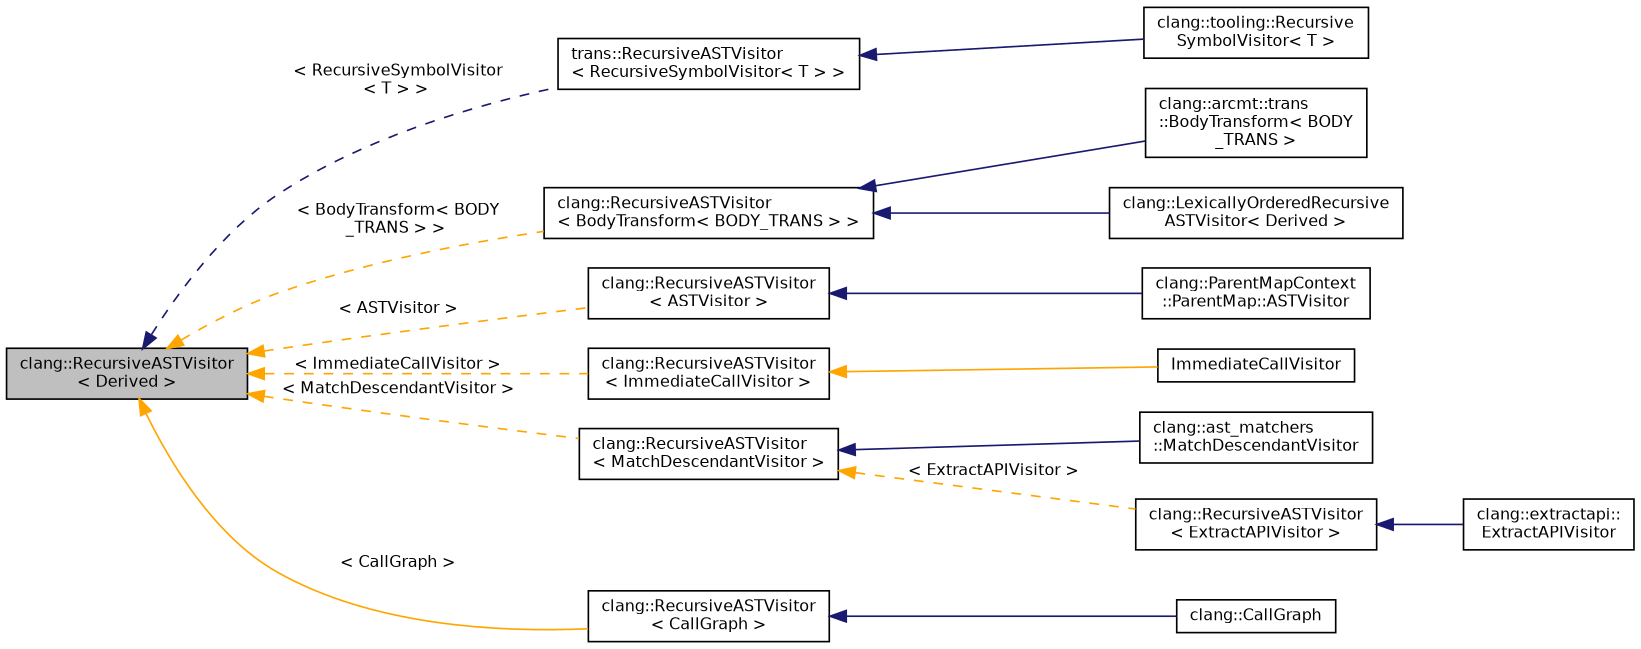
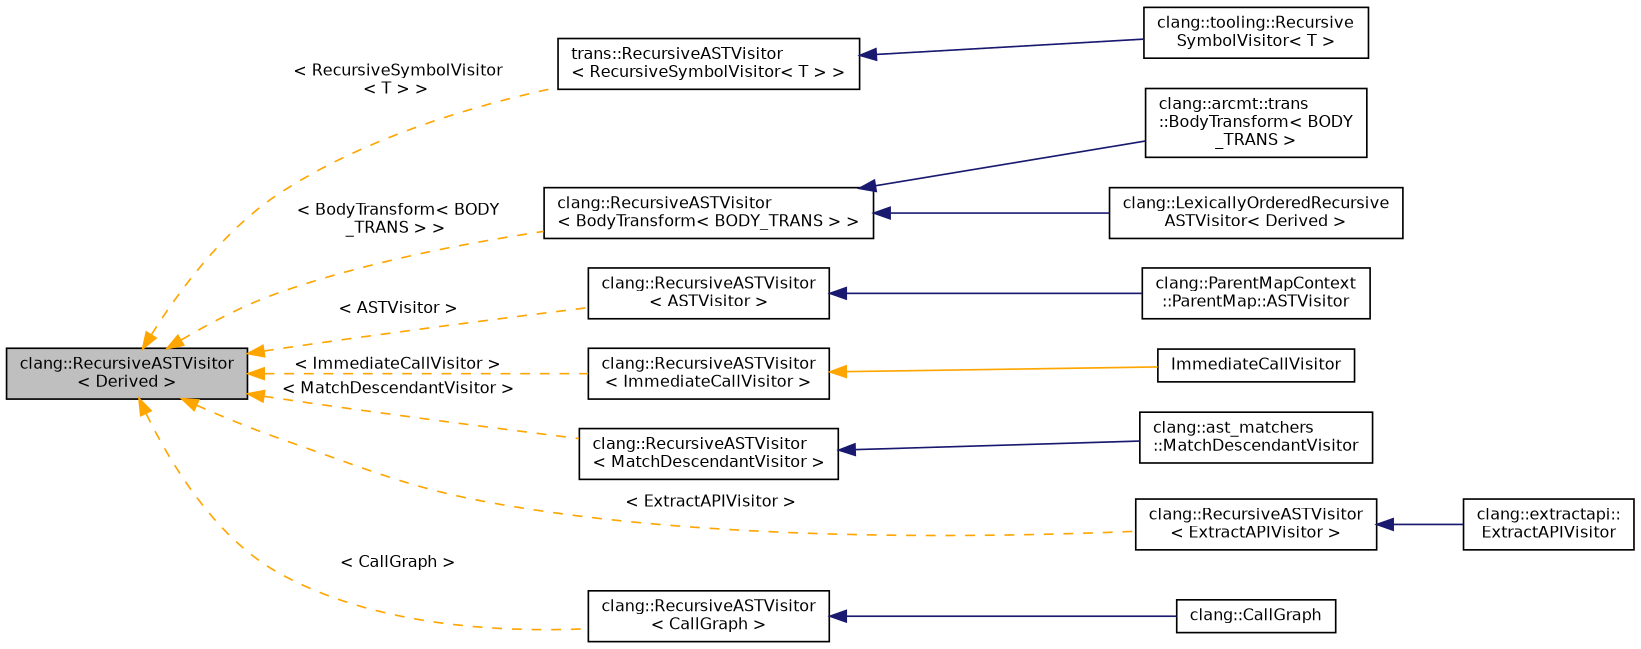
(326, 167) -> (326, 167)
(995, 491) -> (657, 524)
(328, 595) -> (328, 595)
